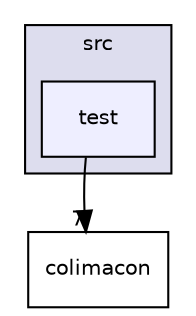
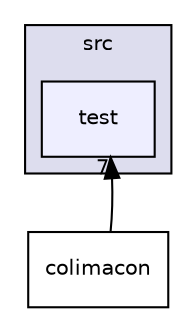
(84, 187) -> (112, 205)
